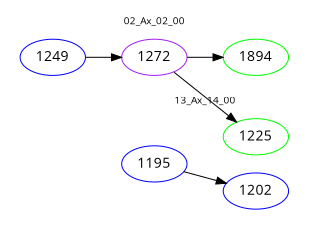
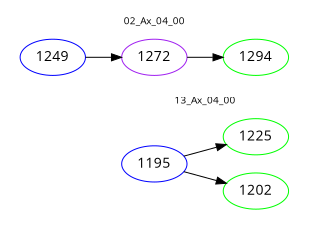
(154, 22) -> (154, 22)
(256, 57) -> (256, 57)
(207, 98) -> (200, 152)
(205, 101) -> (205, 101)
(256, 191) -> (256, 191)
